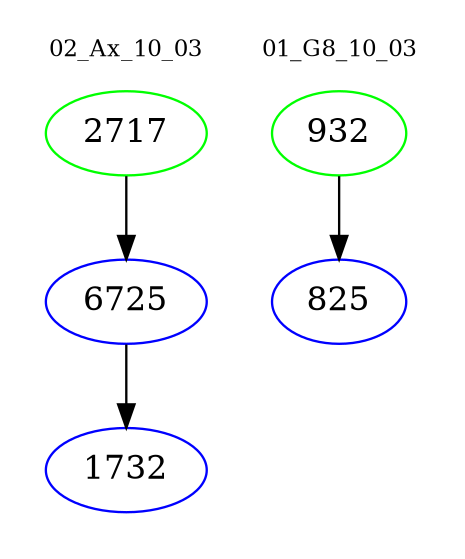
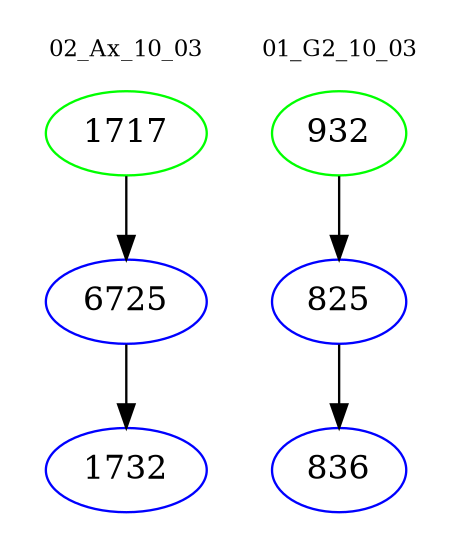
(340, 50) -> (340, 50)
(126, 133) -> (126, 133)
none -> (339, 470)
